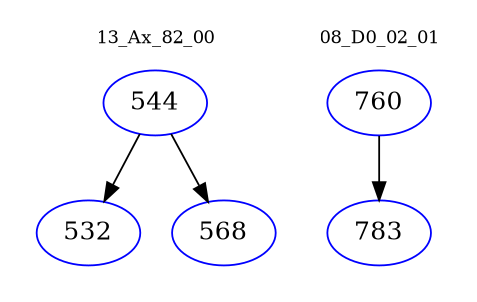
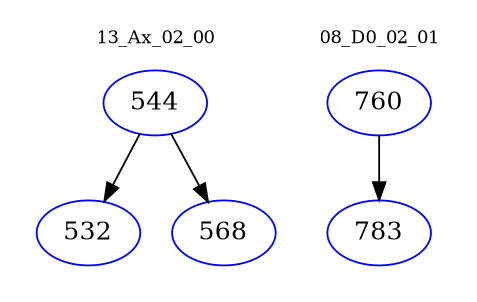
(156, 39) -> (156, 39)
